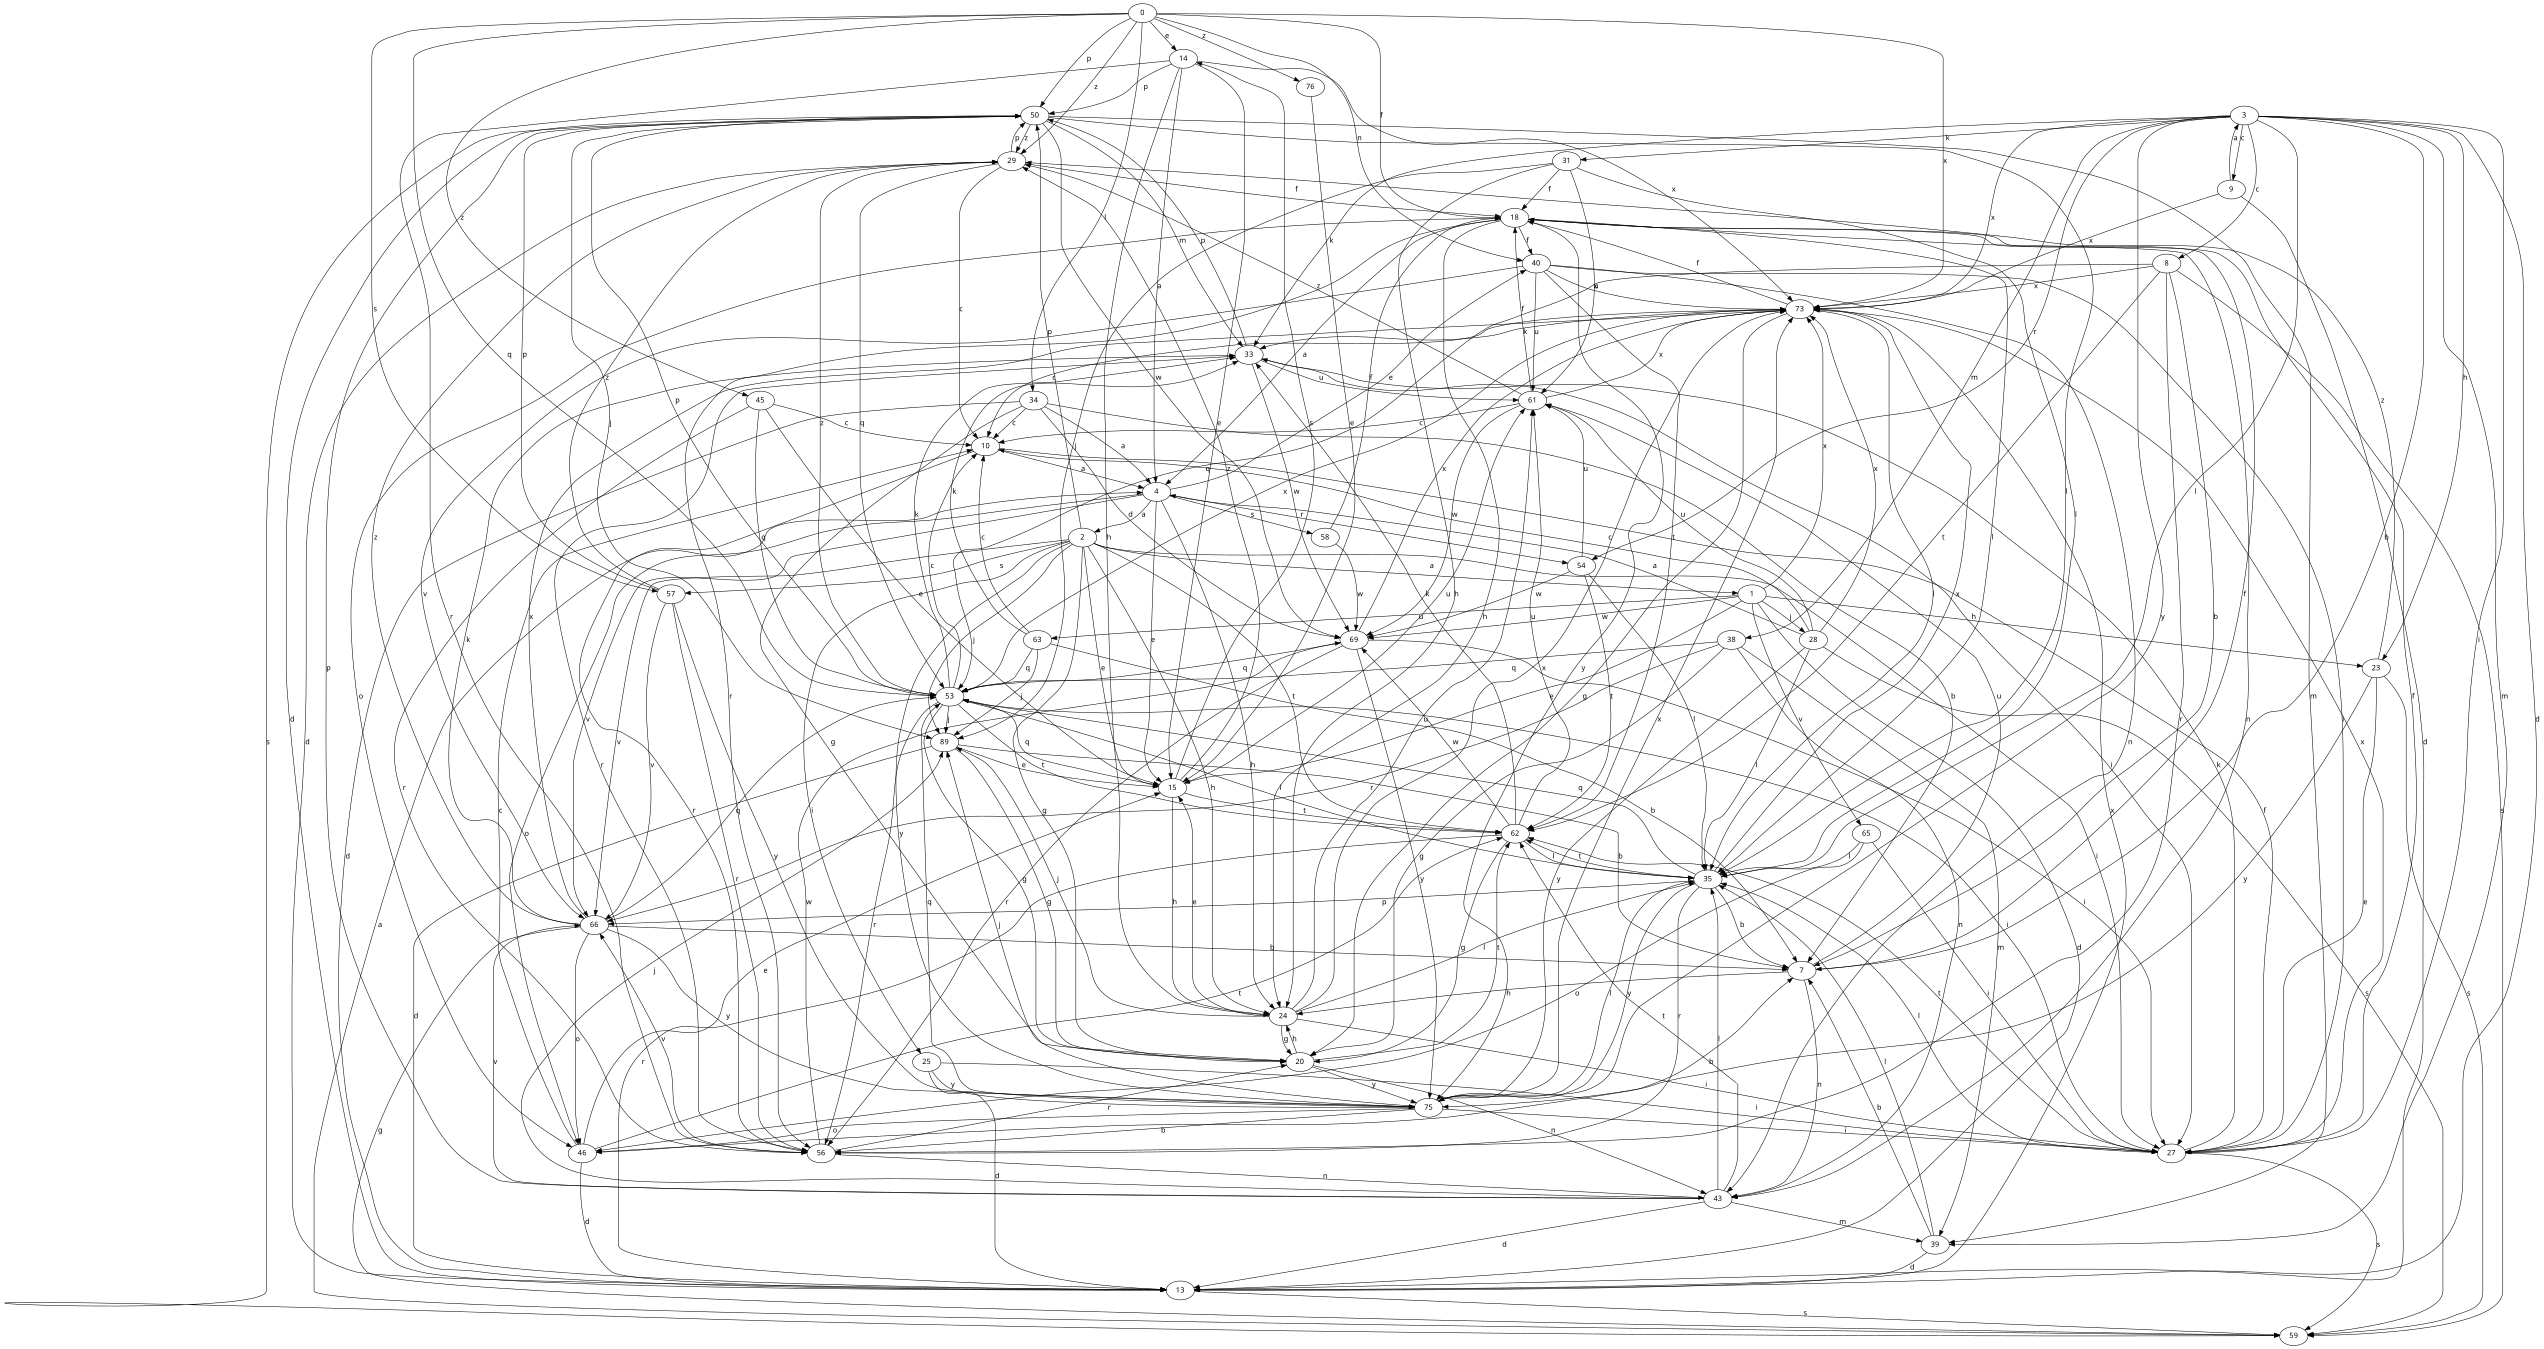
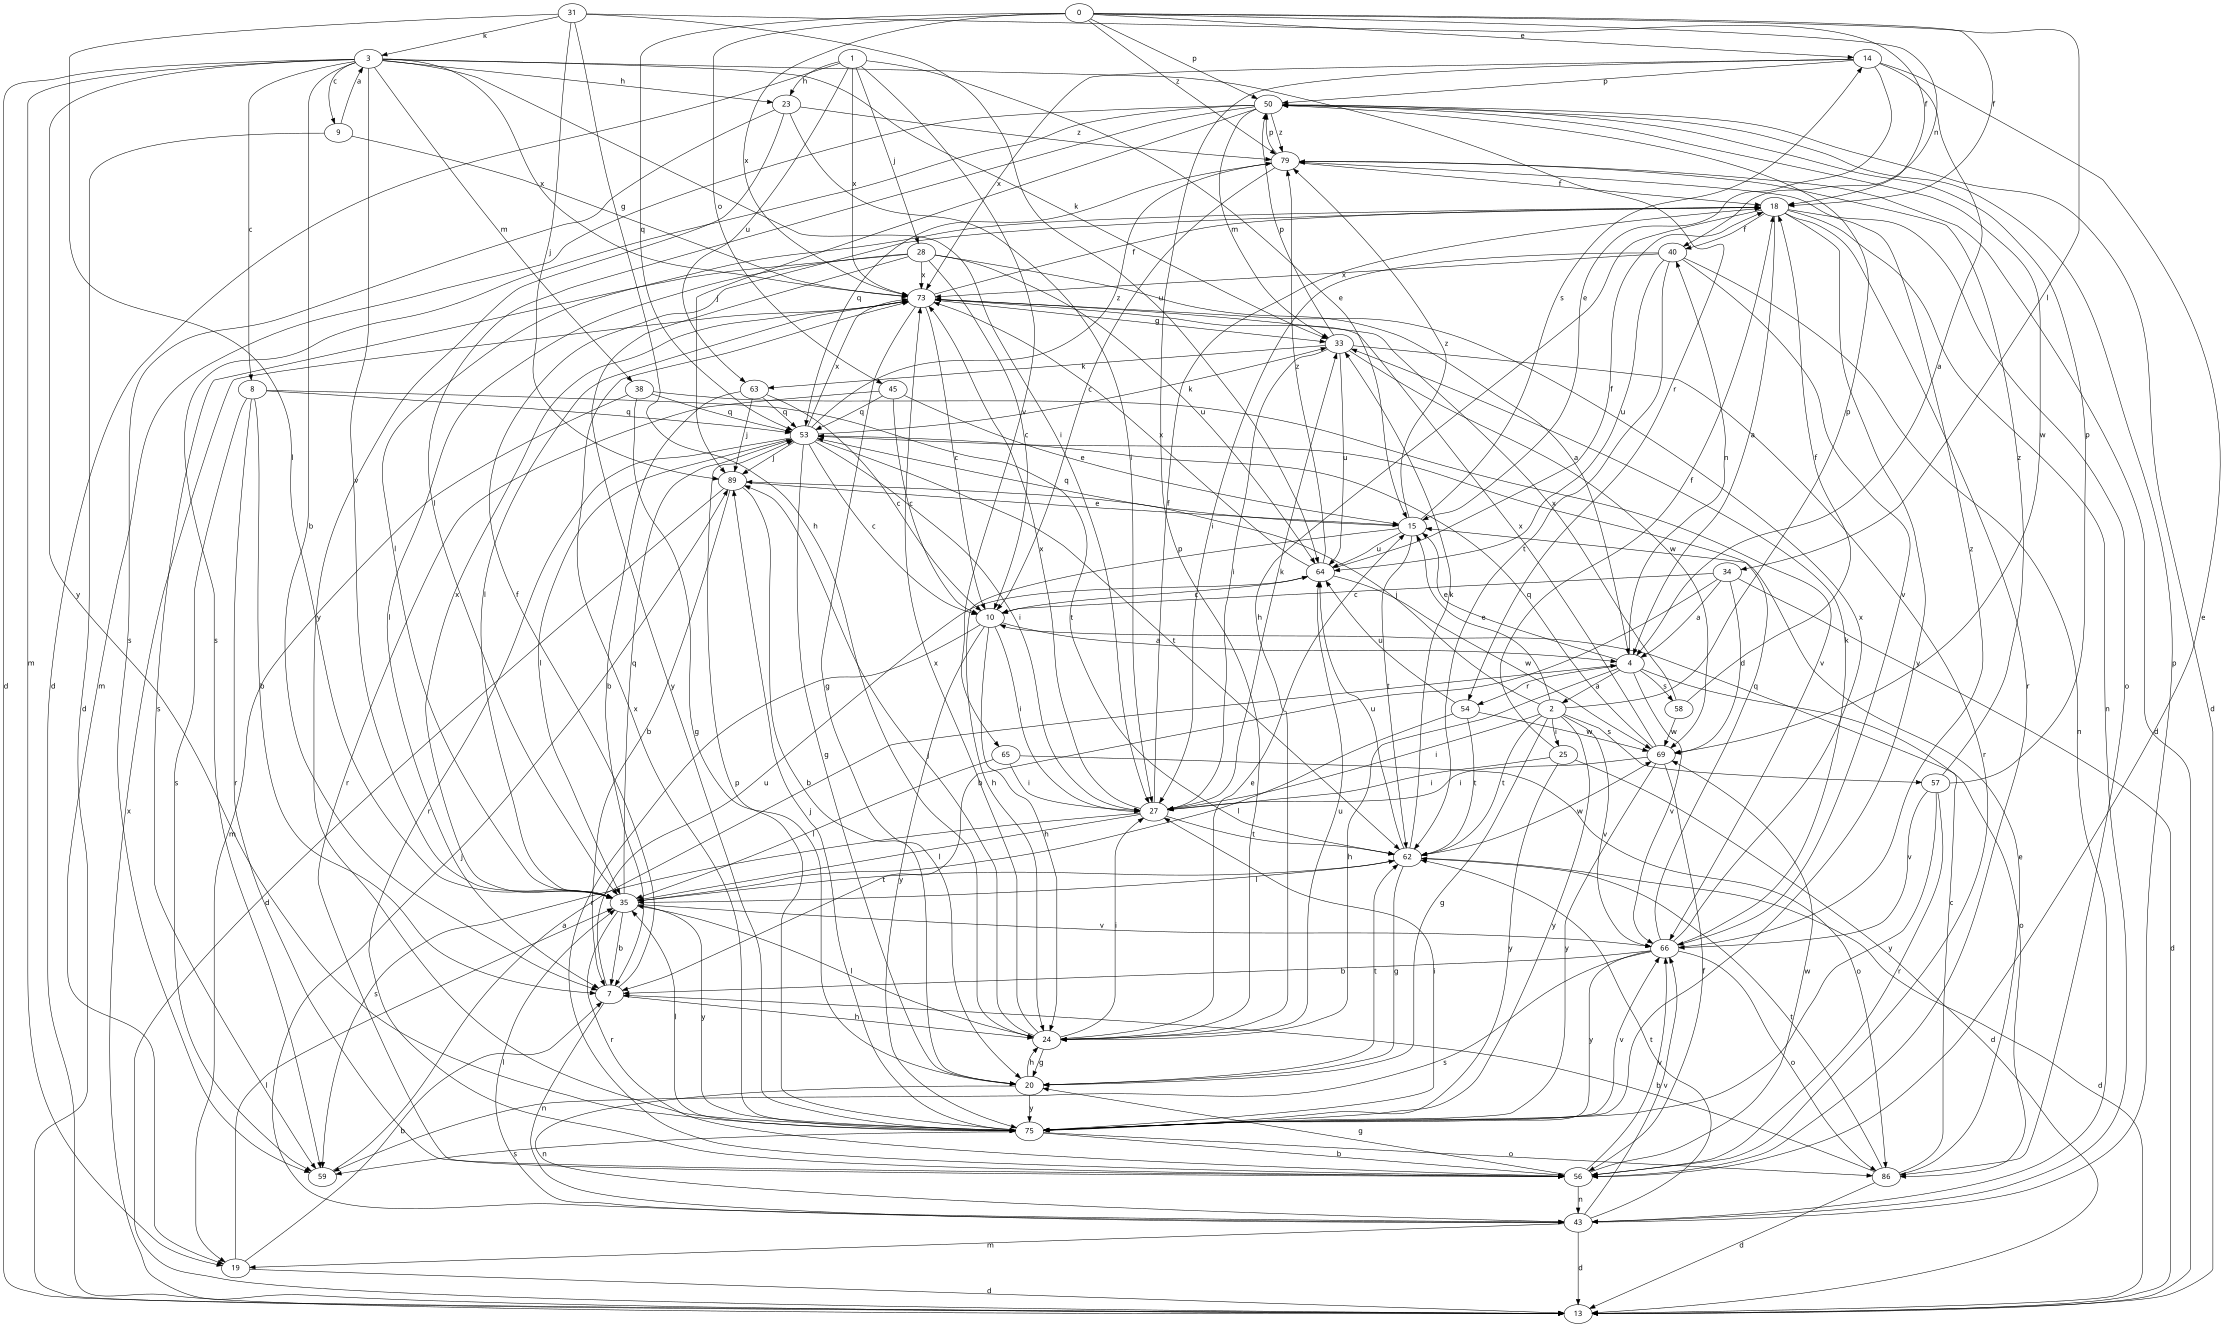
(407, 32) -> none
(1311, 87) -> none
(1908, 138) -> (473, 35)
(1012, 161) -> (1285, 161)
(462, 218) -> (720, 207)
(2091, 241) -> (623, 207)
(603, 279) -> none
(1986, 289) -> (1407, 364)
(1525, 332) -> (1157, 321)
(1391, 378) -> (1727, 458)
(1533, 401) -> (1320, 572)
(984, 408) -> (1050, 367)
(2196, 492) -> (356, 481)
none -> (1667, 506)
(1109, 538) -> (1180, 549)
(1412, 574) -> none
(452, 617) -> (2204, 618)
(1556, 619) -> none
(1757, 760) -> (428, 495)
(1372, 788) -> (1822, 664)
(1210, 793) -> (1037, 817)
(862, 796) -> none
(2265, 811) -> (1021, 709)
(930, 902) -> (737, 783)
(1007, 902) -> (1704, 972)
(1049, 902) -> (809, 783)
(1384, 902) -> (1102, 926)
(2365, 902) -> (1131, 458)
none -> (895, 903)
(1957, 931) -> none
(643, 1062) -> (2100, 1086)
(1110, 1108) -> (1361, 1131)
none -> (1403, 1122)
(380, 1131) -> (1445, 1063)
(582, 1153) -> (1886, 1177)
(1935, 1245) -> (236, 1268)
(1734, 1313) -> (677, 1140)
